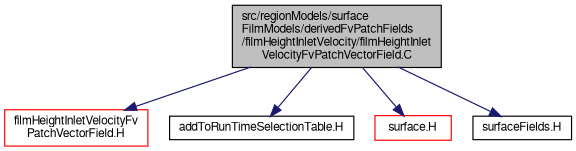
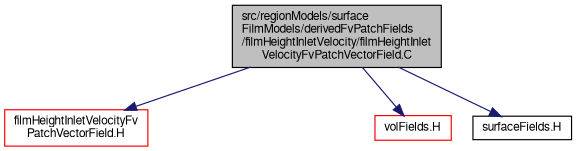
(262, 128) -> none
(413, 128) -> (413, 128)
